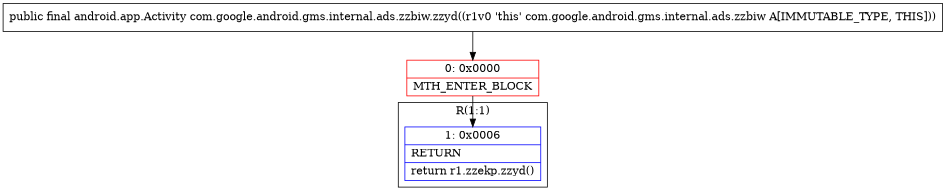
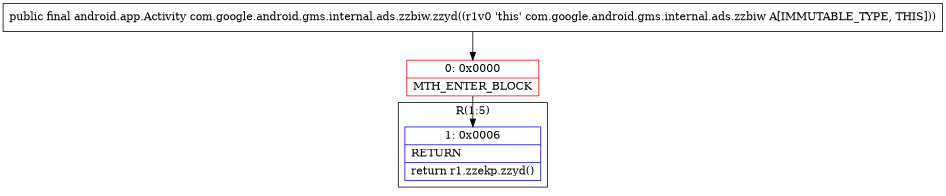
(473, 111) -> (473, 111)
